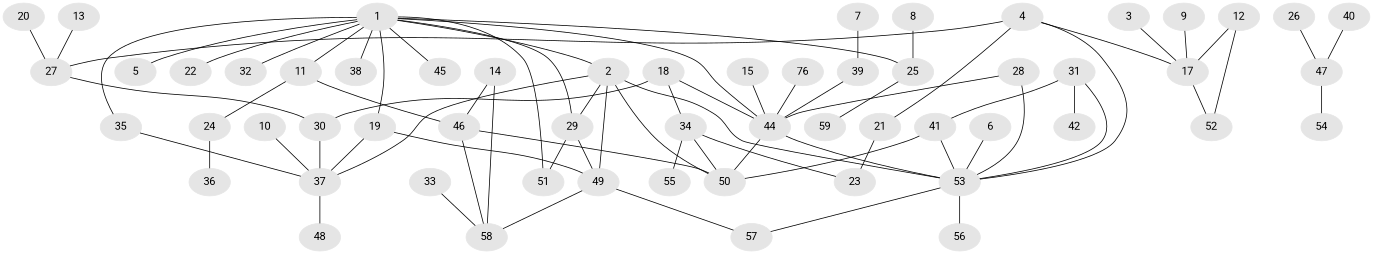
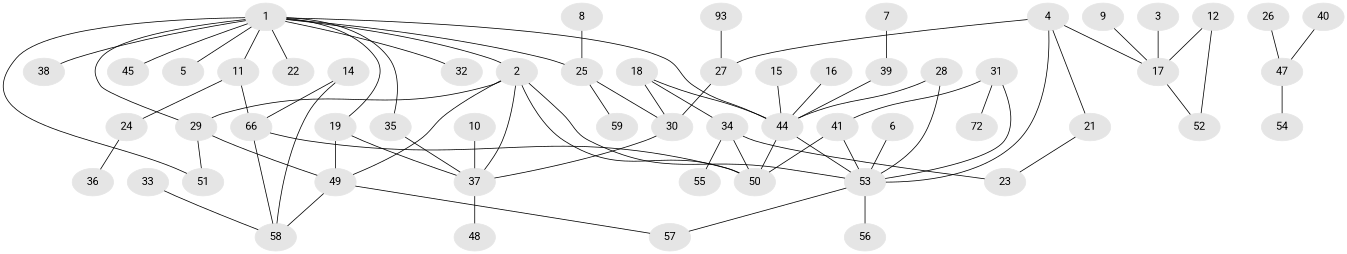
(24, 17) -> none
(79, 17) -> (721, 17)
(803, 72) -> (831, 72)
none -> (627, 99)
(459, 127) -> (251, 127)
(1074, 127) -> (977, 127)
